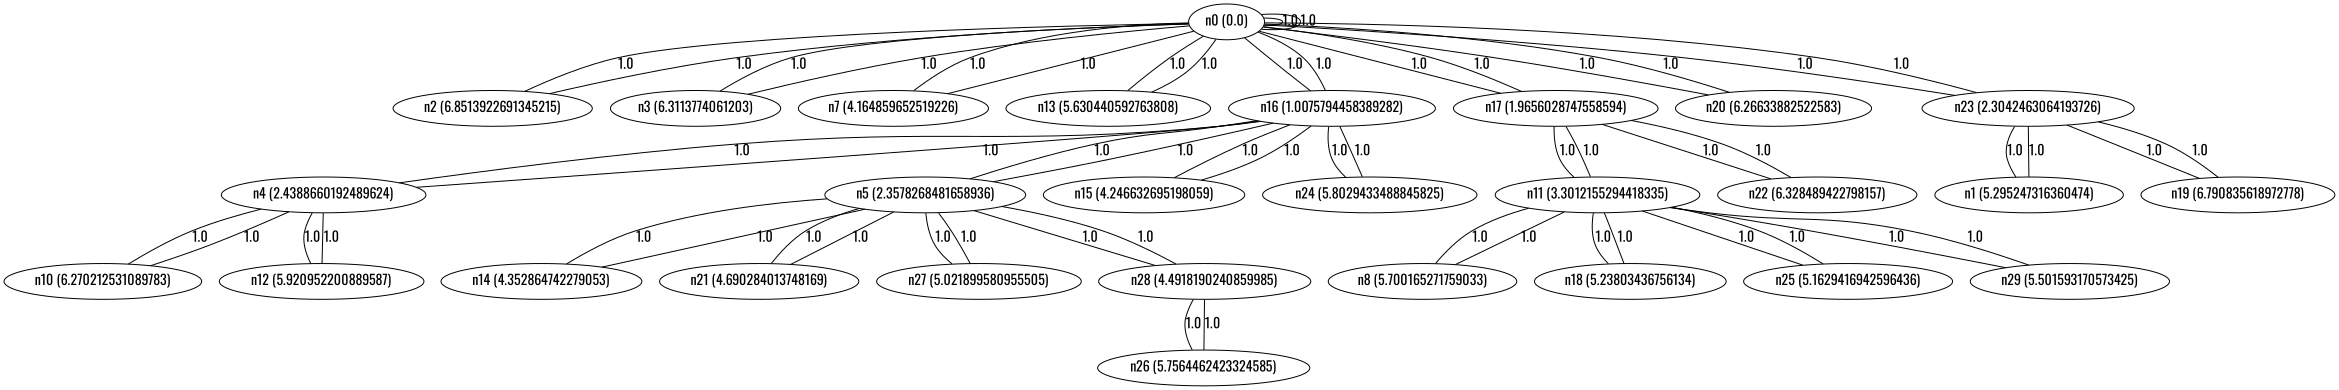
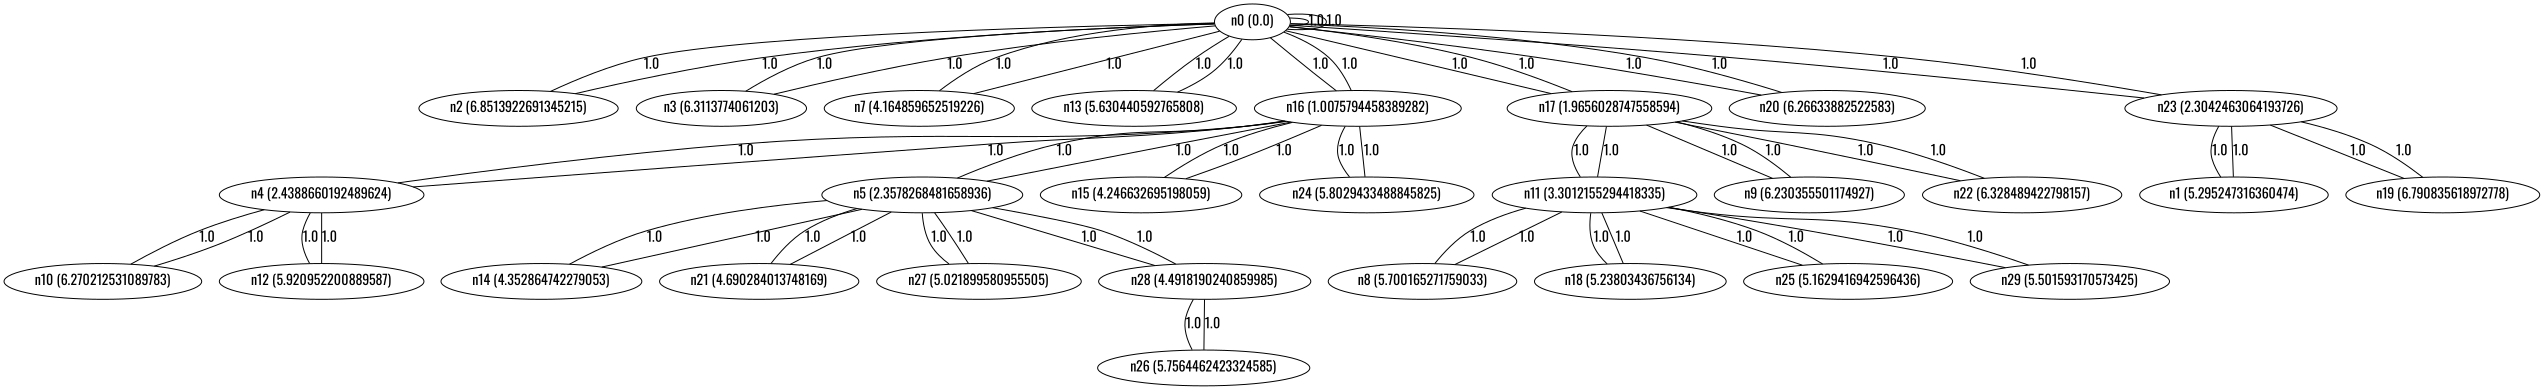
(1108, 108) -> (1134, 108)
none -> (1809, 195)
